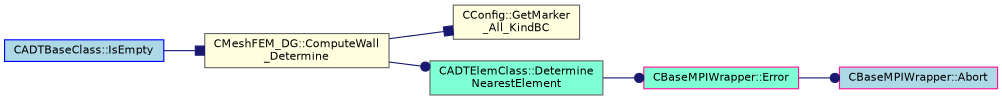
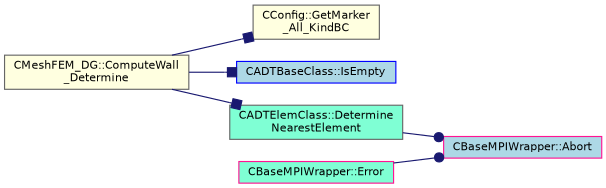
(178, 51) -> (207, 72)
(405, 64) -> (201, 96)
(619, 78) -> (418, 135)
